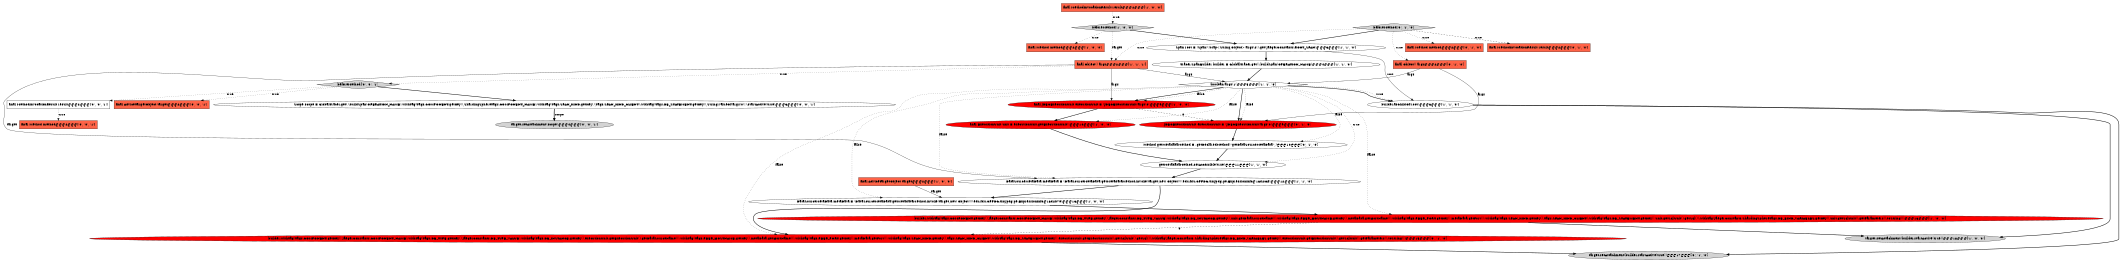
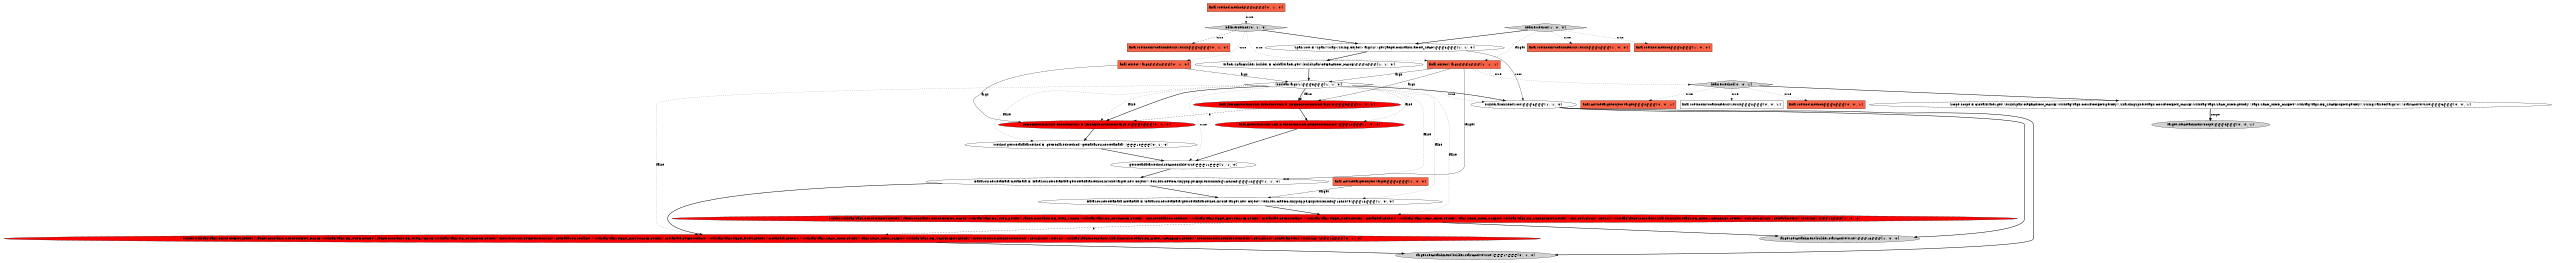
(1113, 16) -> (1561, 37)
(1417, 37) -> (1246, 16)
(58, 114) -> (1775, 94)
